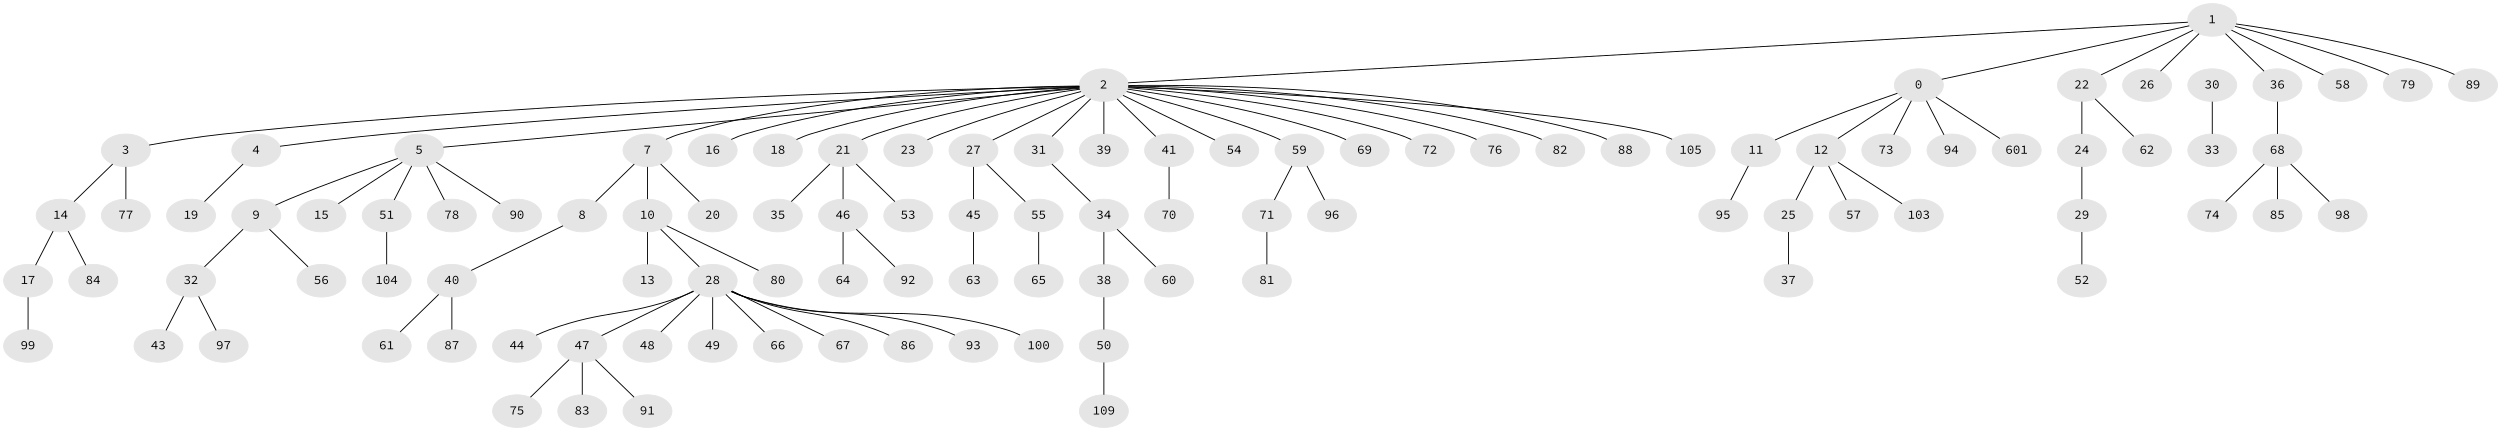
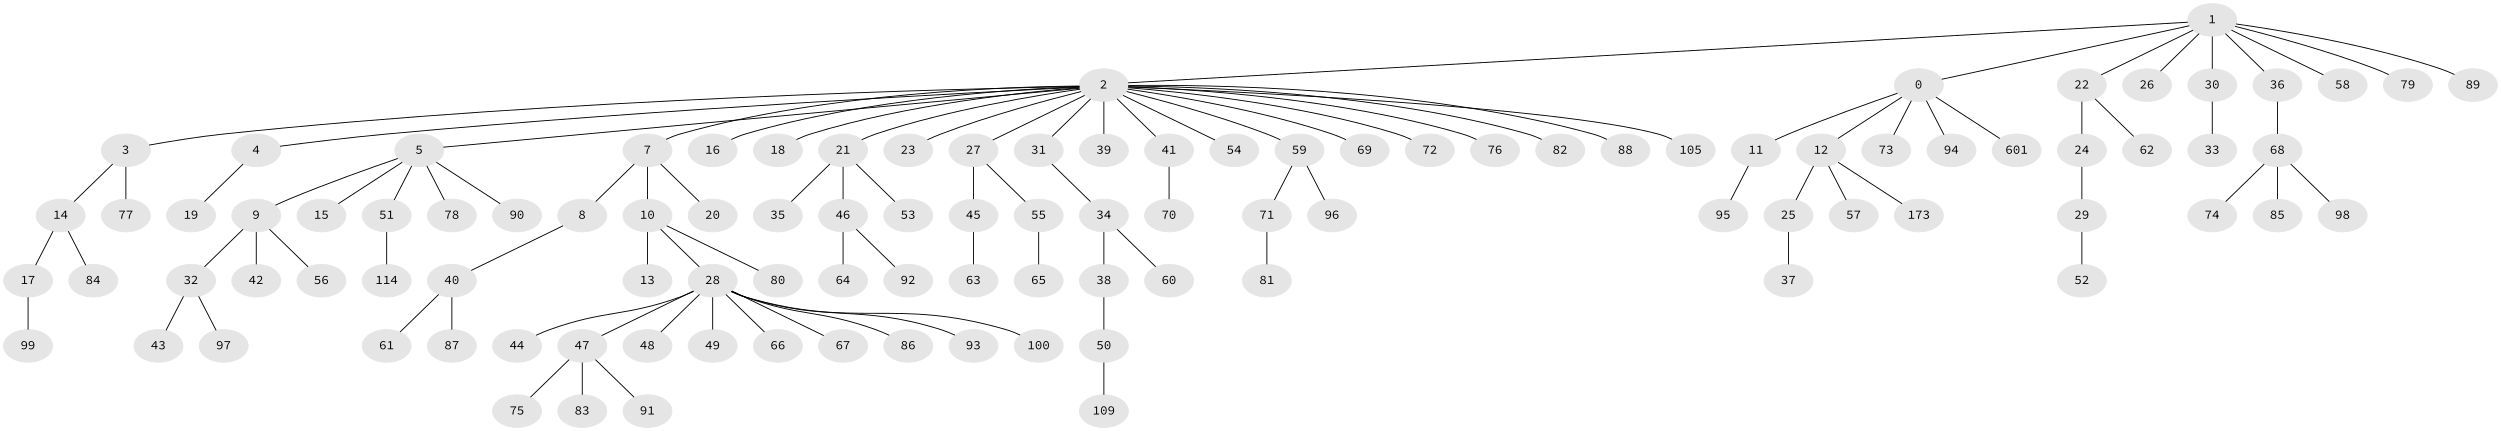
none -> (2212, 53)
(1919, 216) -> (1919, 216)
none -> (256, 281)
(387, 281) -> (387, 281)
